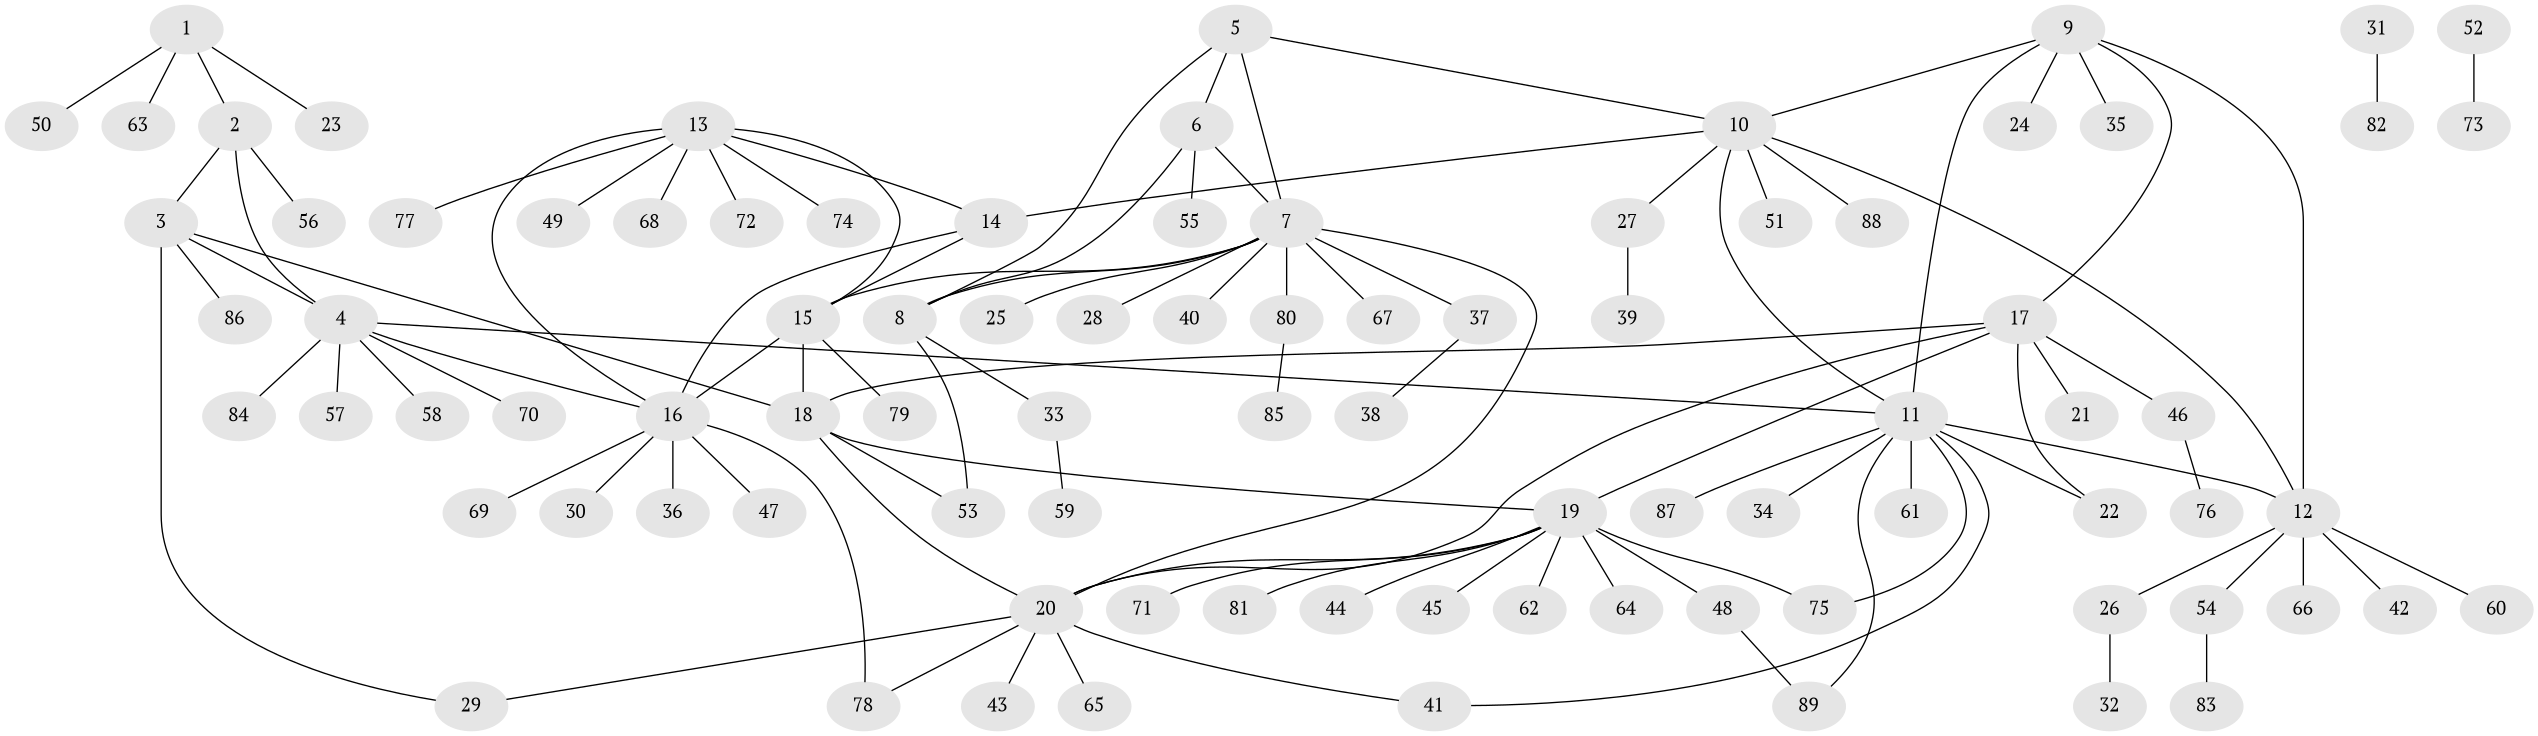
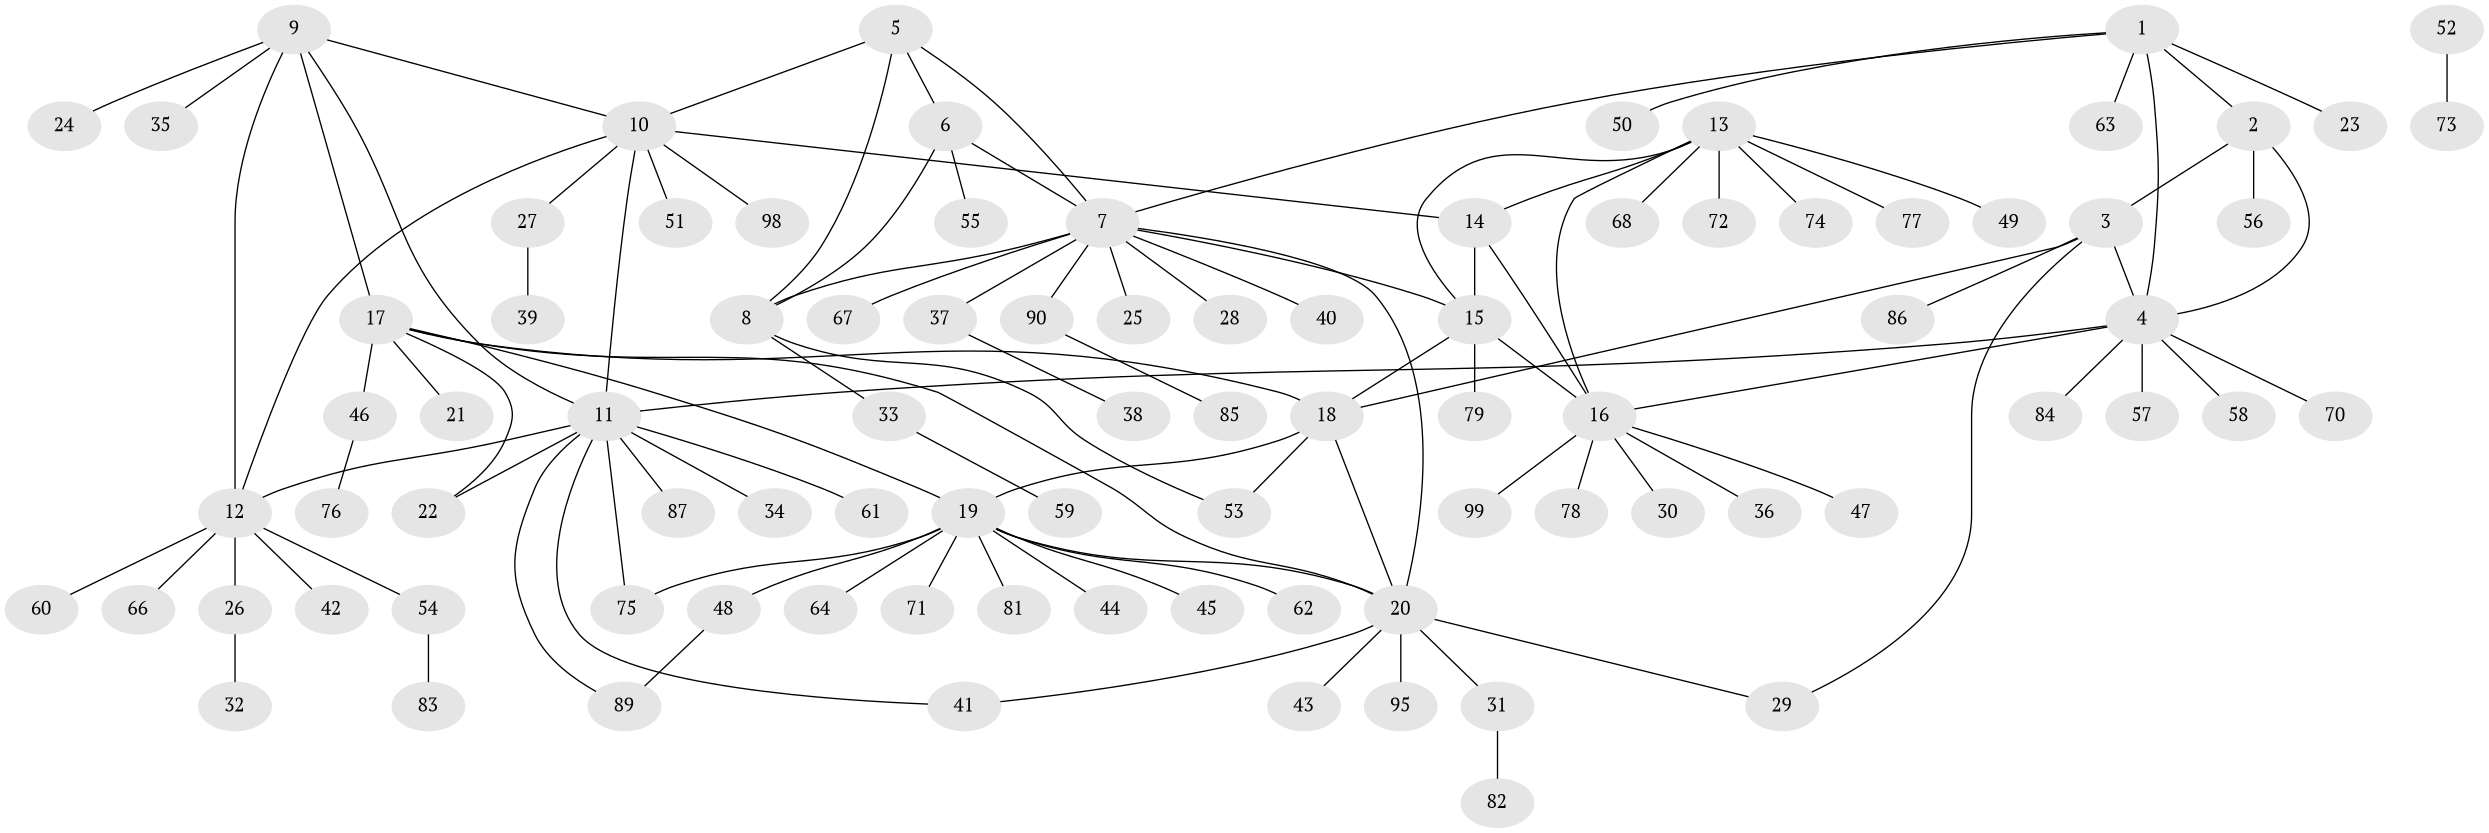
none -> (1616, 95)
none -> (2158, 175)
(1872, 223) -> (772, 223)
(1287, 320) -> (1037, 320)
(479, 513) -> (1475, 513)
(955, 658) -> (1449, 658)
(1095, 706) -> (1401, 706)
